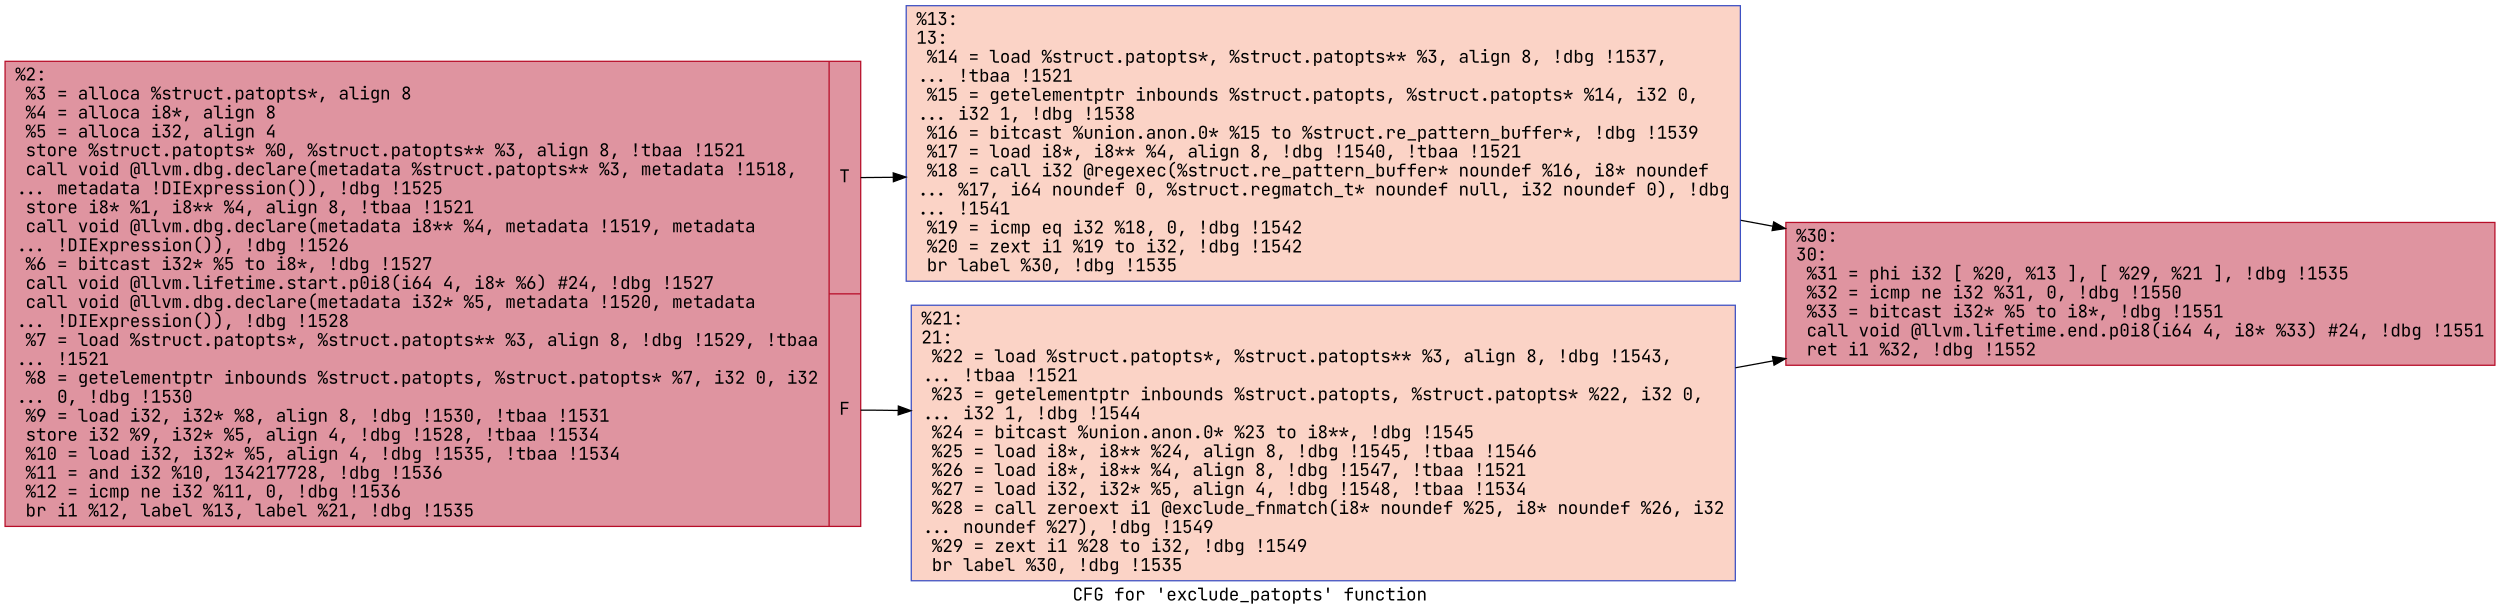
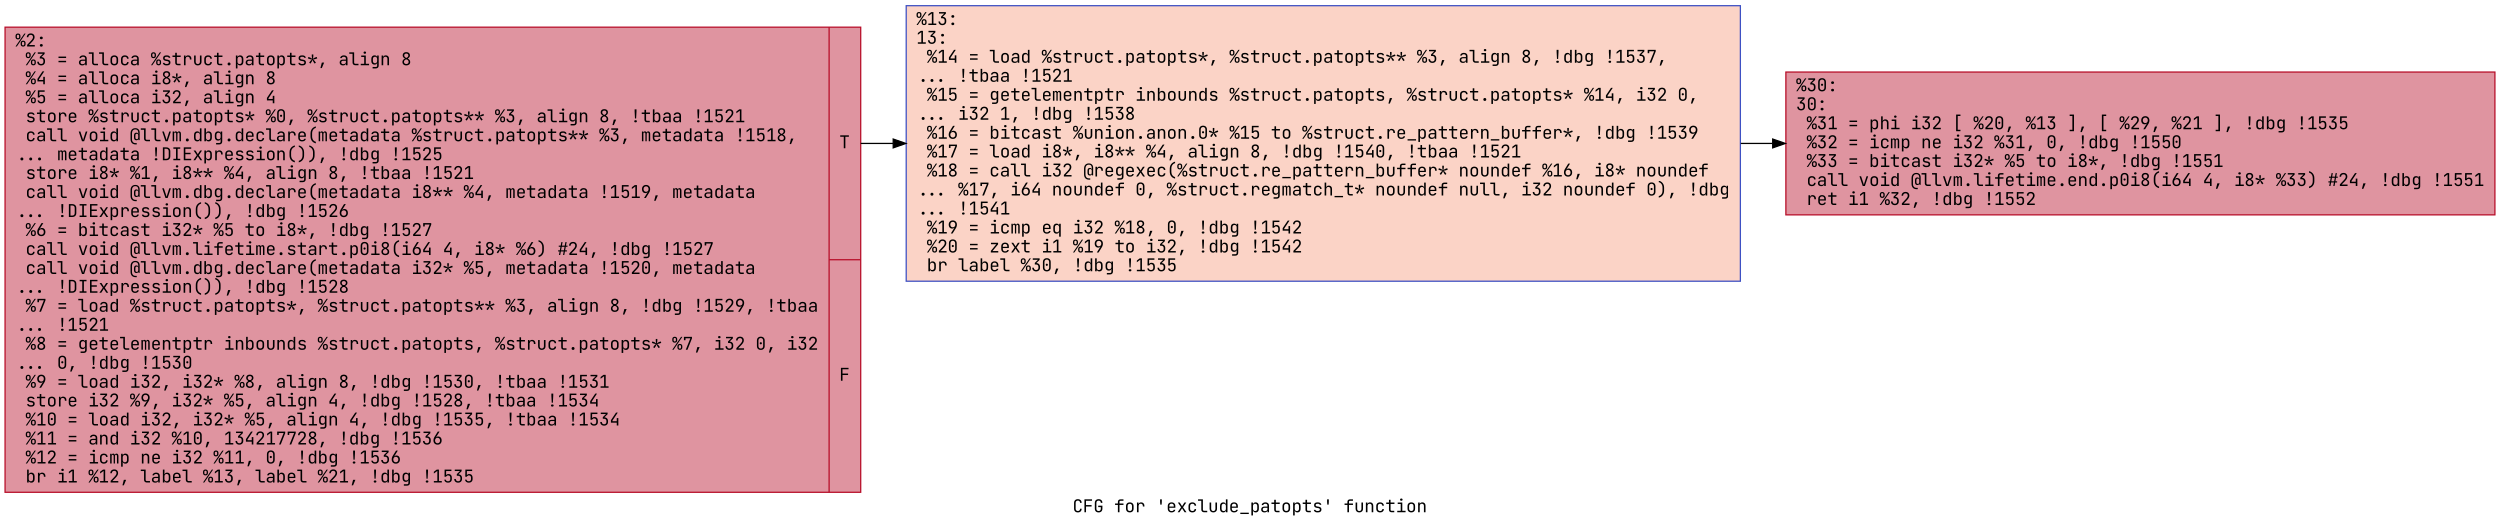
(1323, 443) -> none
